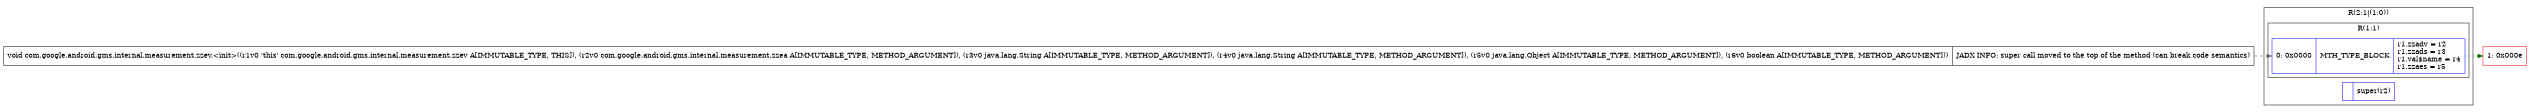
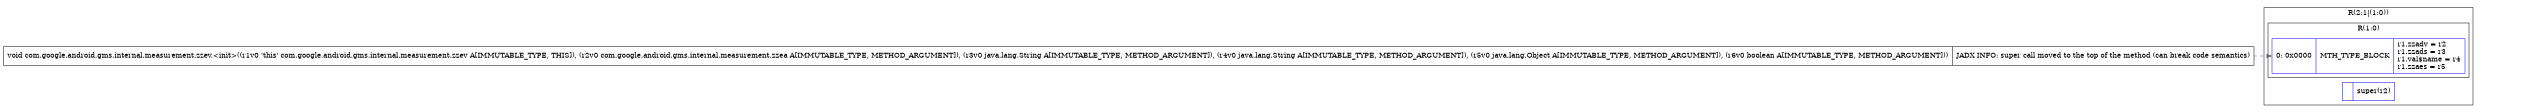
(2368, 29) -> (2368, 29)
(2505, 56) -> none
